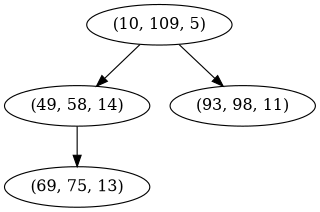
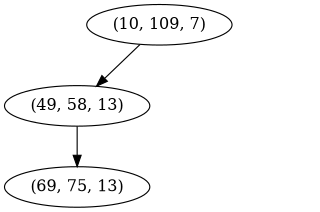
(159, 25) -> (159, 25)
(77, 106) -> (77, 106)
(243, 106) -> none
